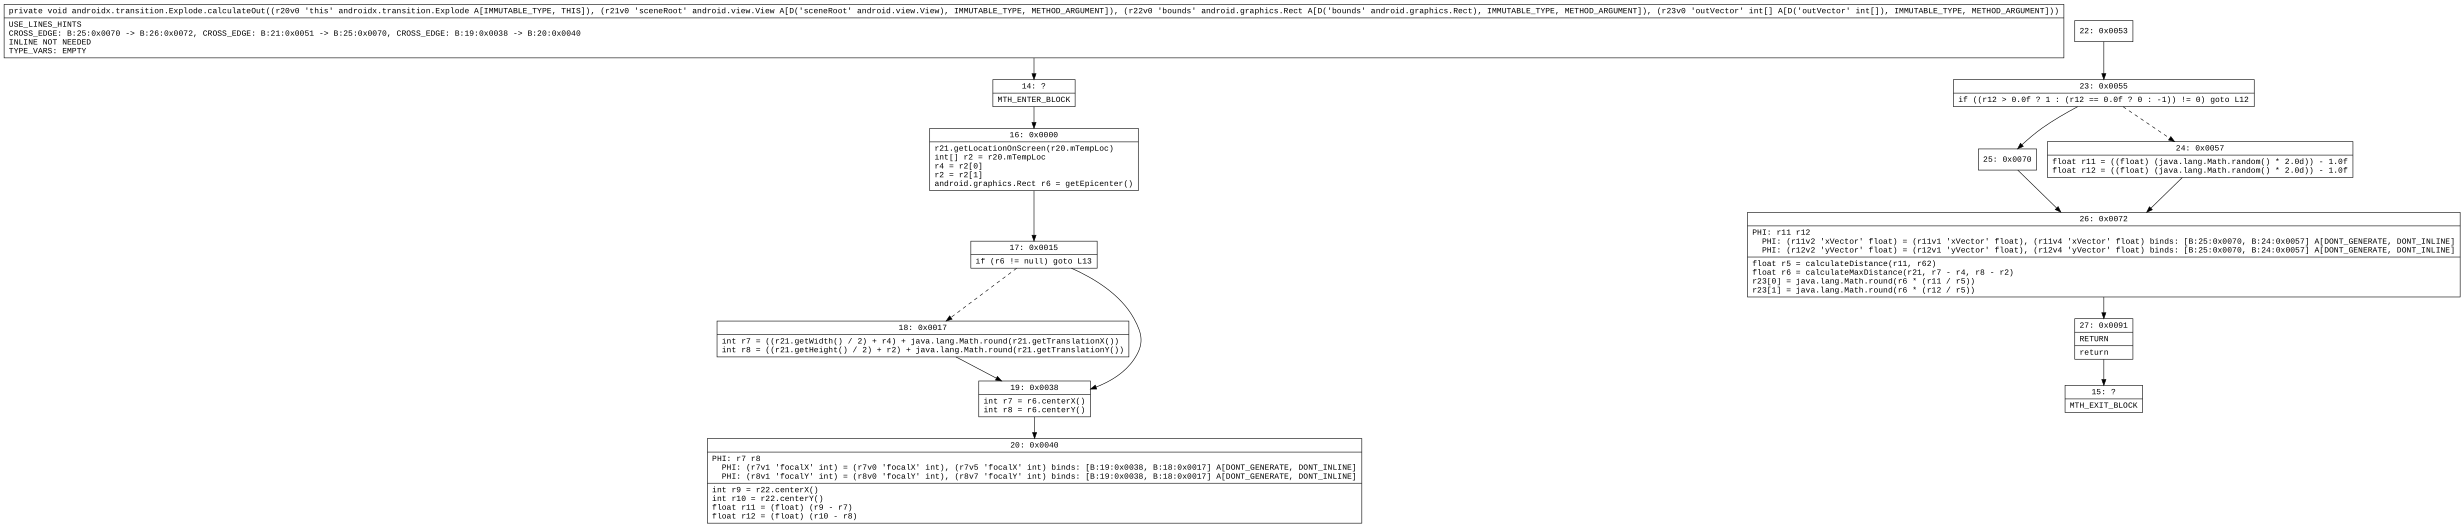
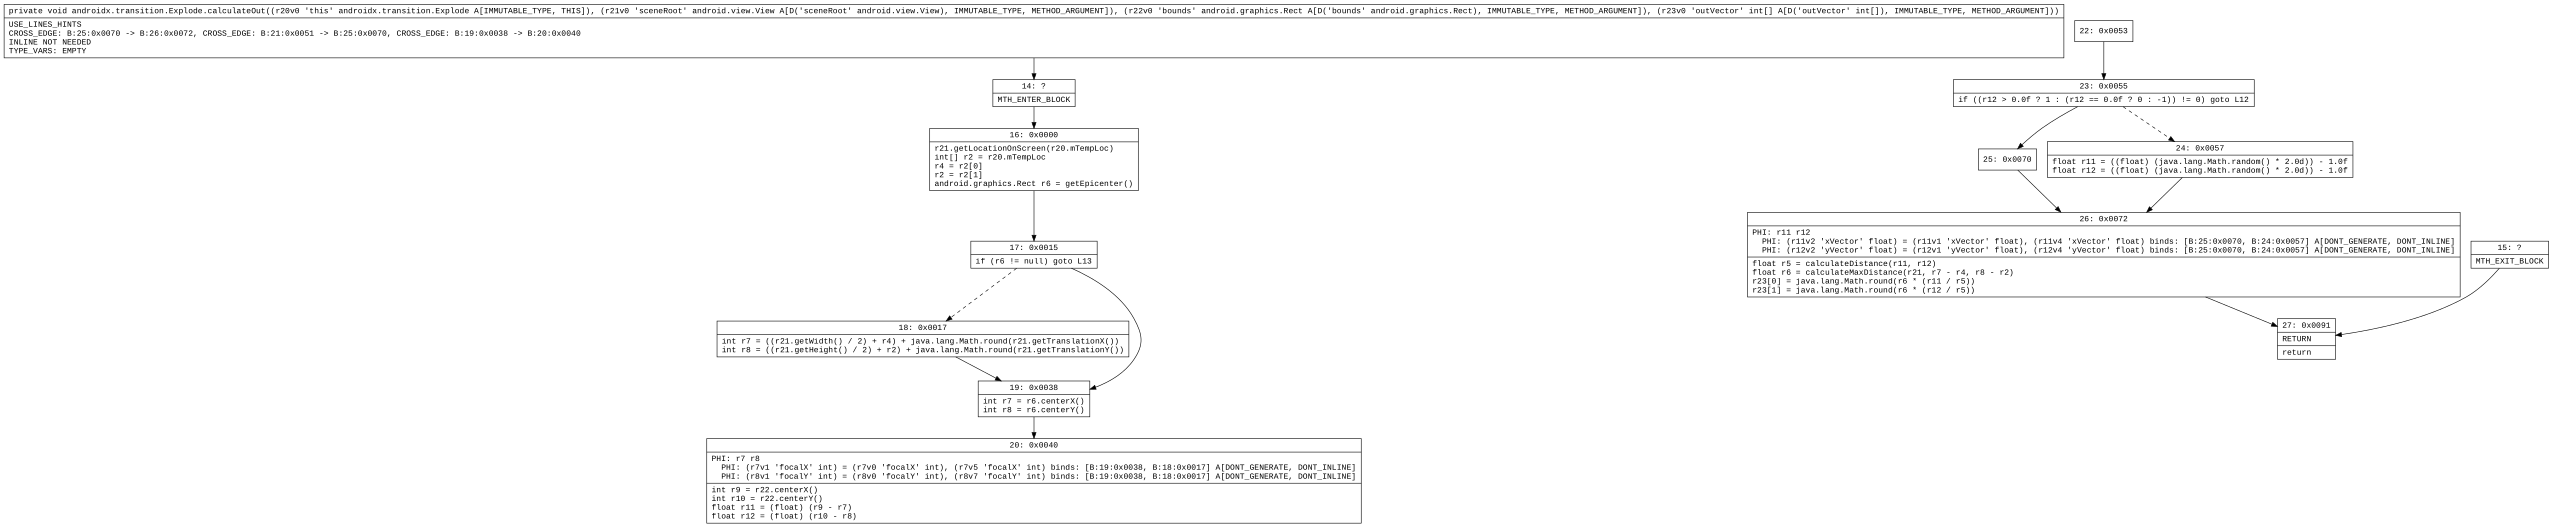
(1844, 263) -> (1844, 263)
(2104, 369) -> (2426, 314)
